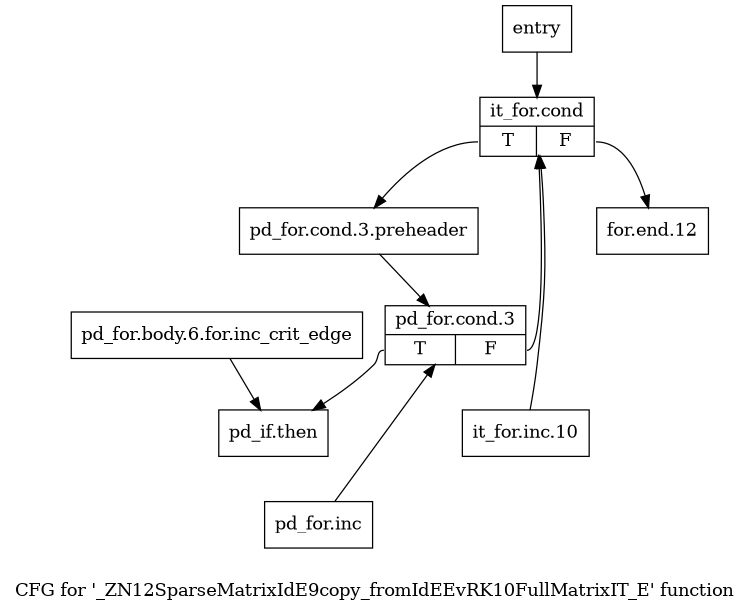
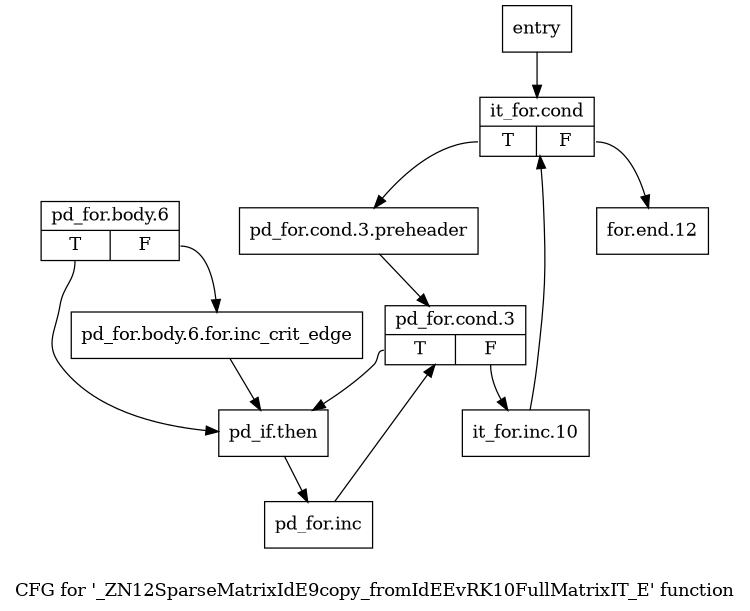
none -> (110, 231)
(541, 261) -> (494, 383)
none -> (293, 473)
